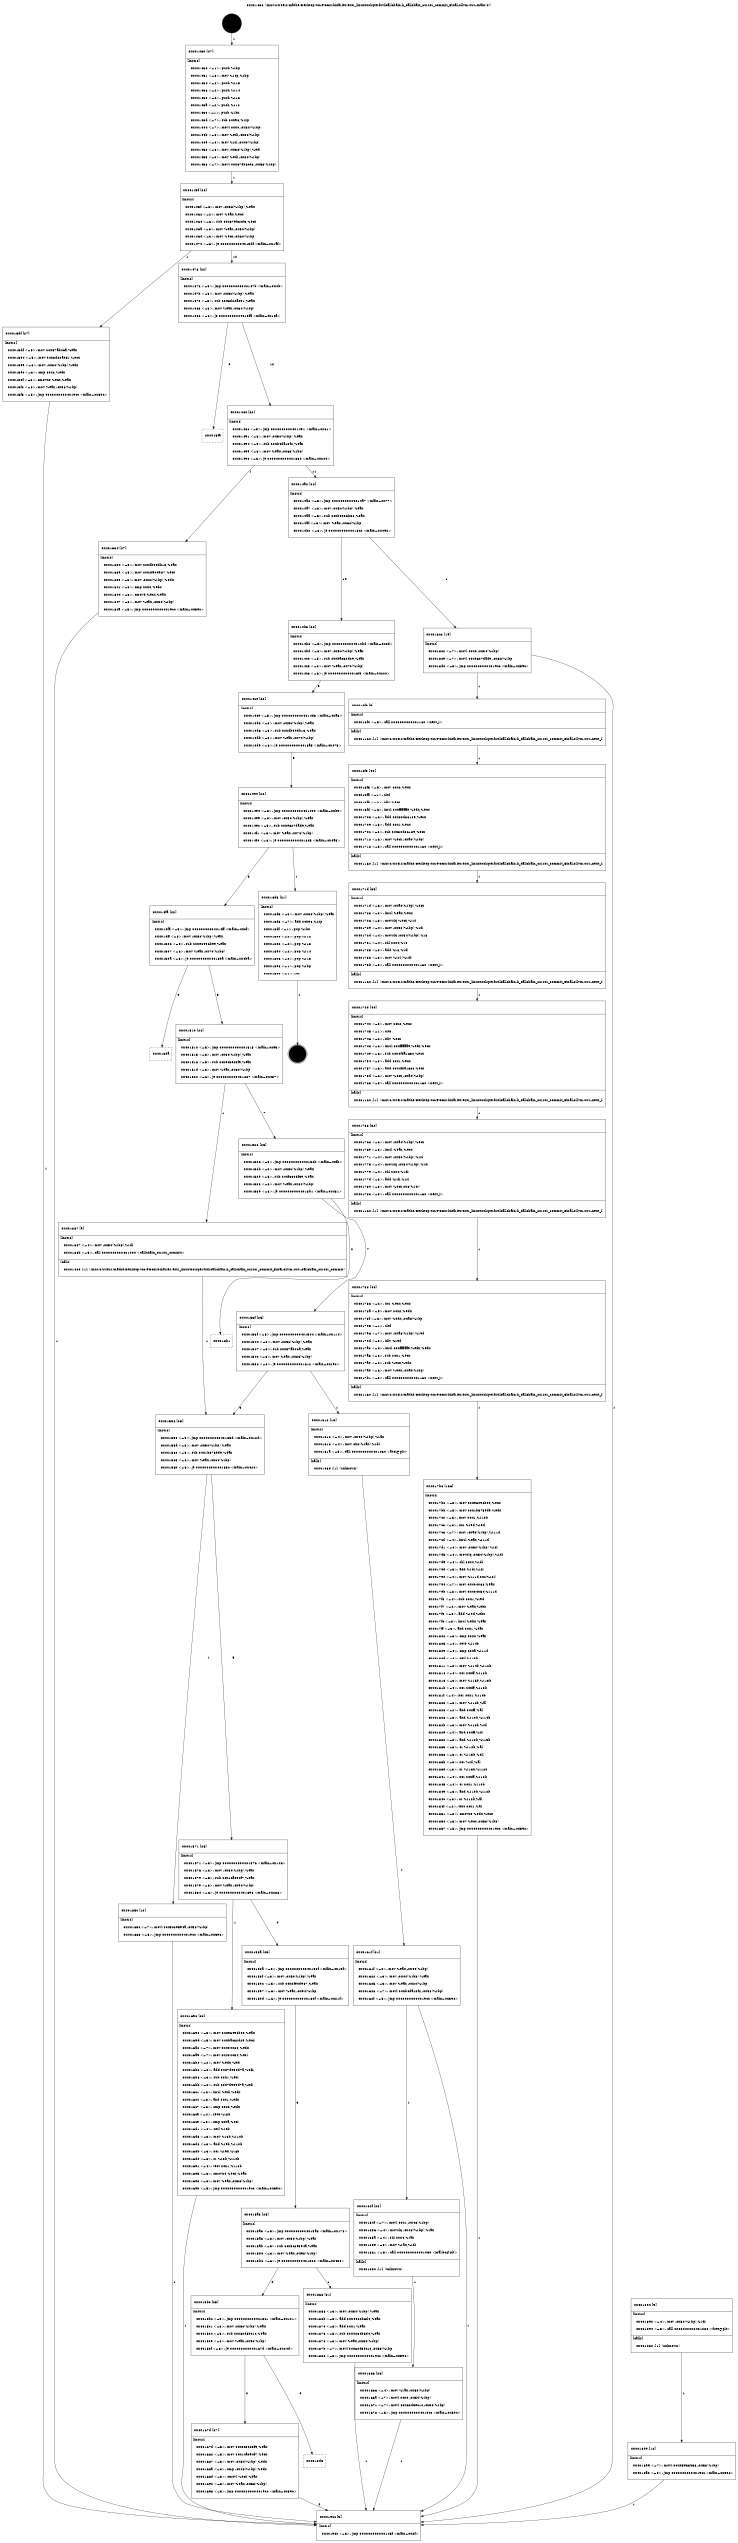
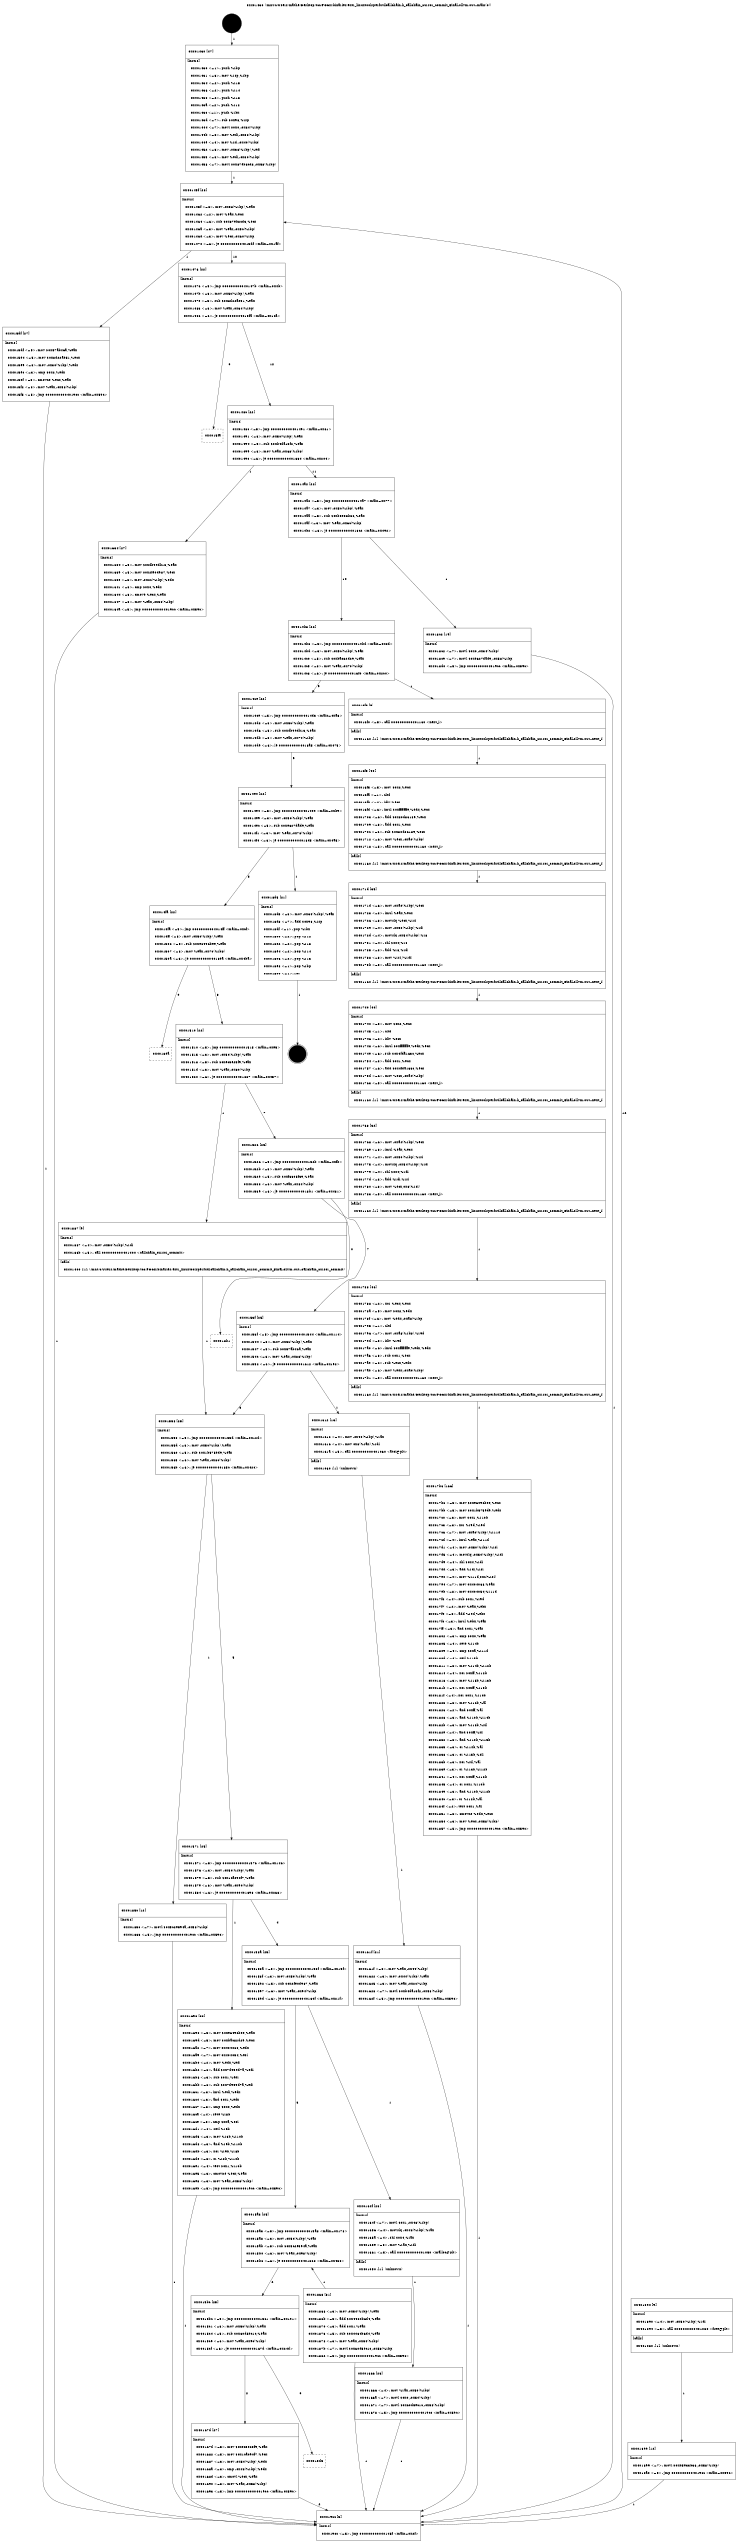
(477, 685) -> (413, 688)
none -> (621, 1321)
(407, 2101) -> (349, 2101)
(323, 2277) -> (319, 2279)
